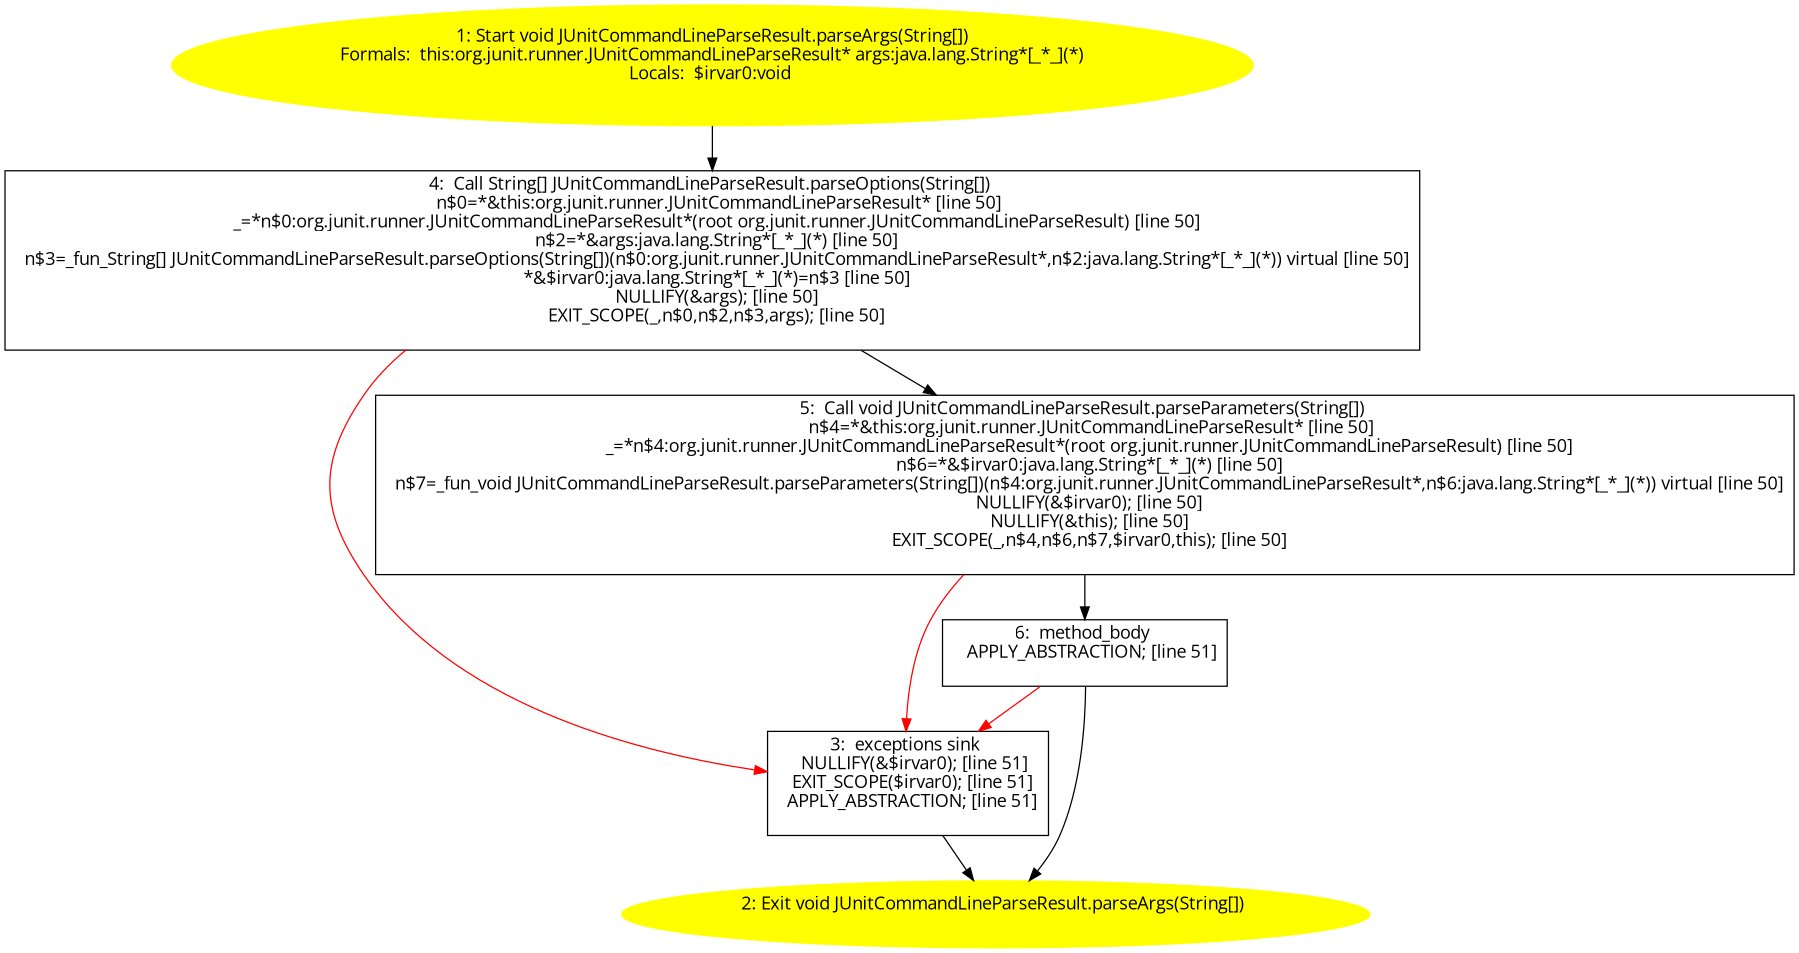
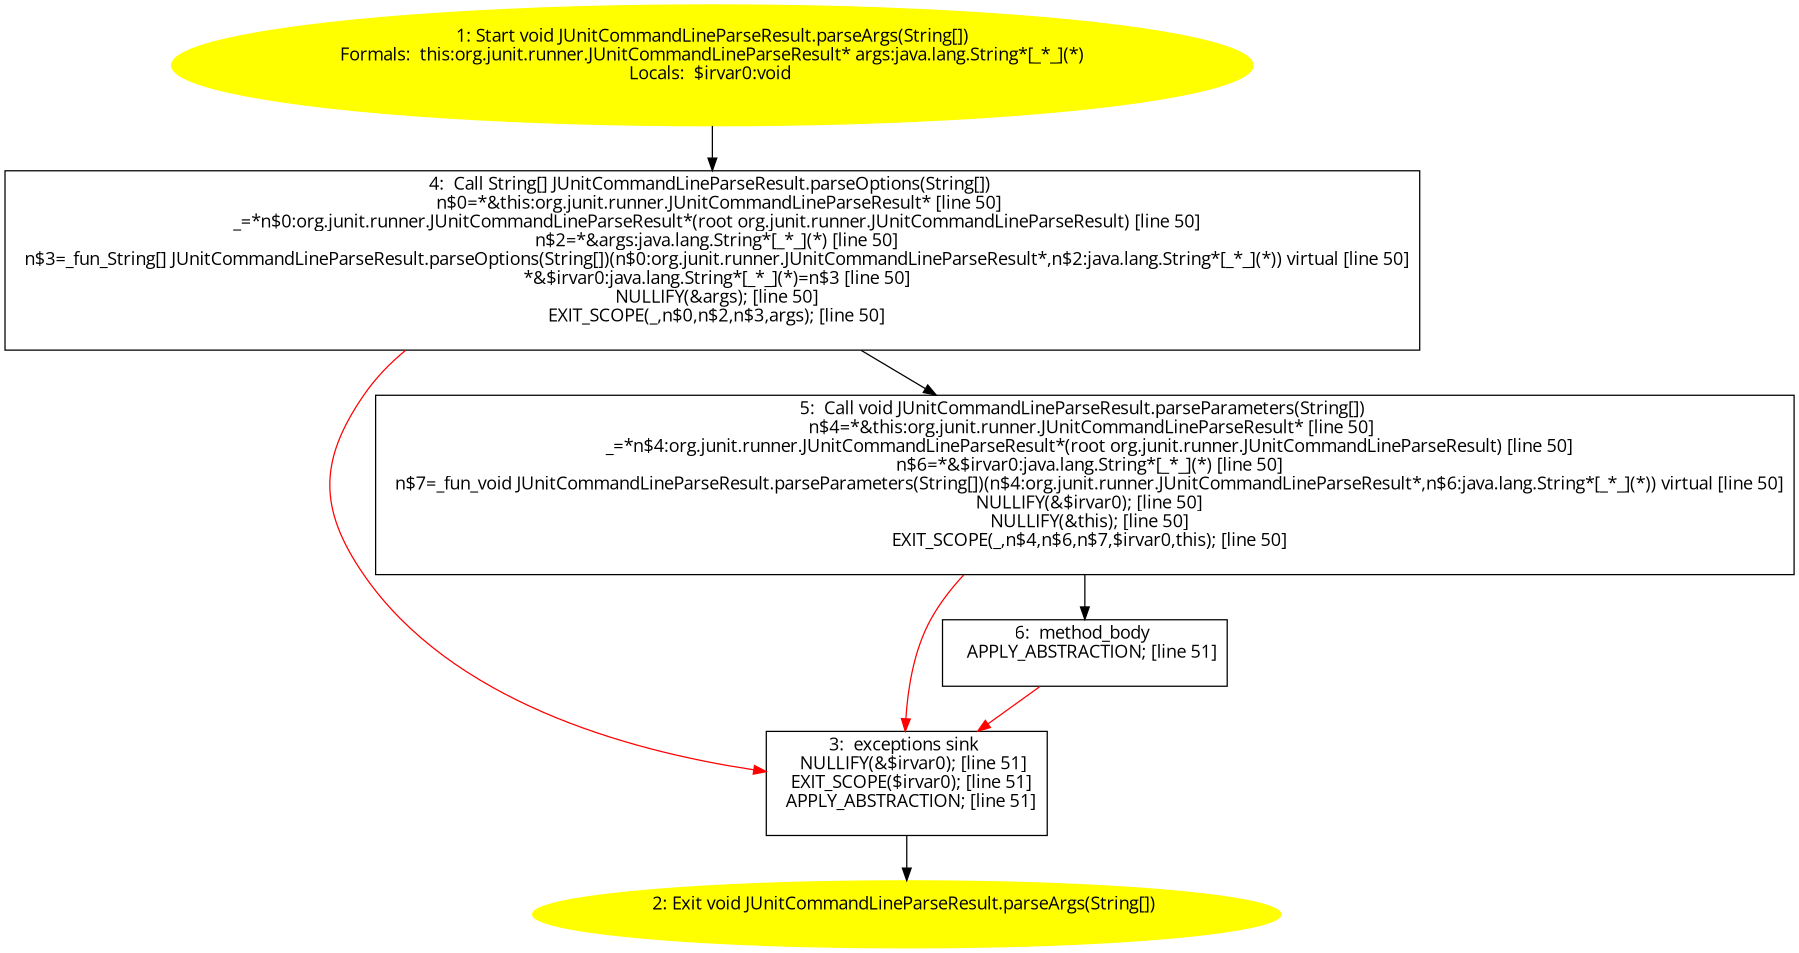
(1076, 783) -> none
